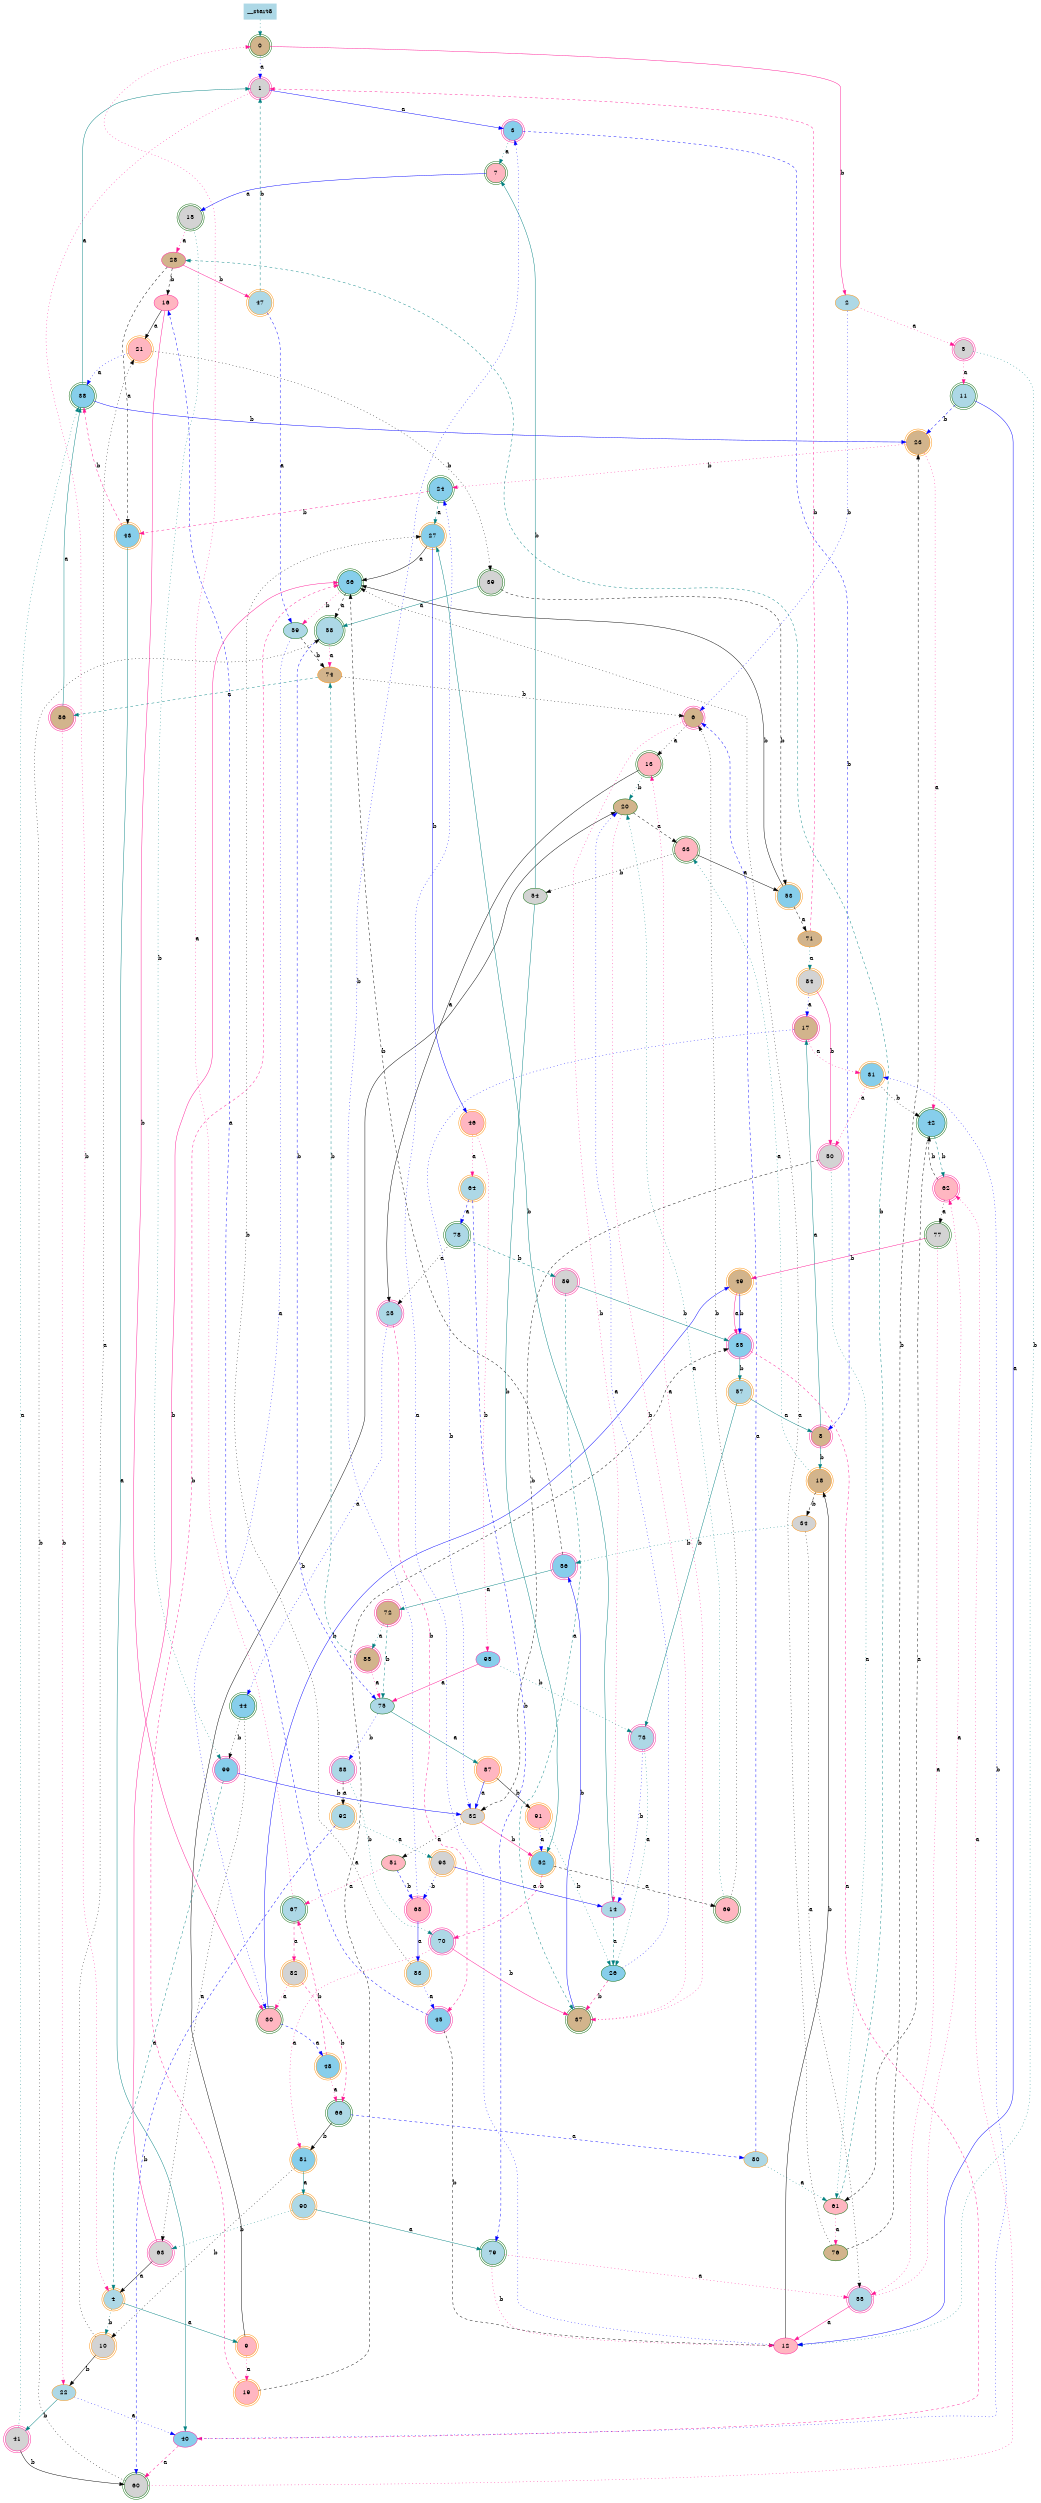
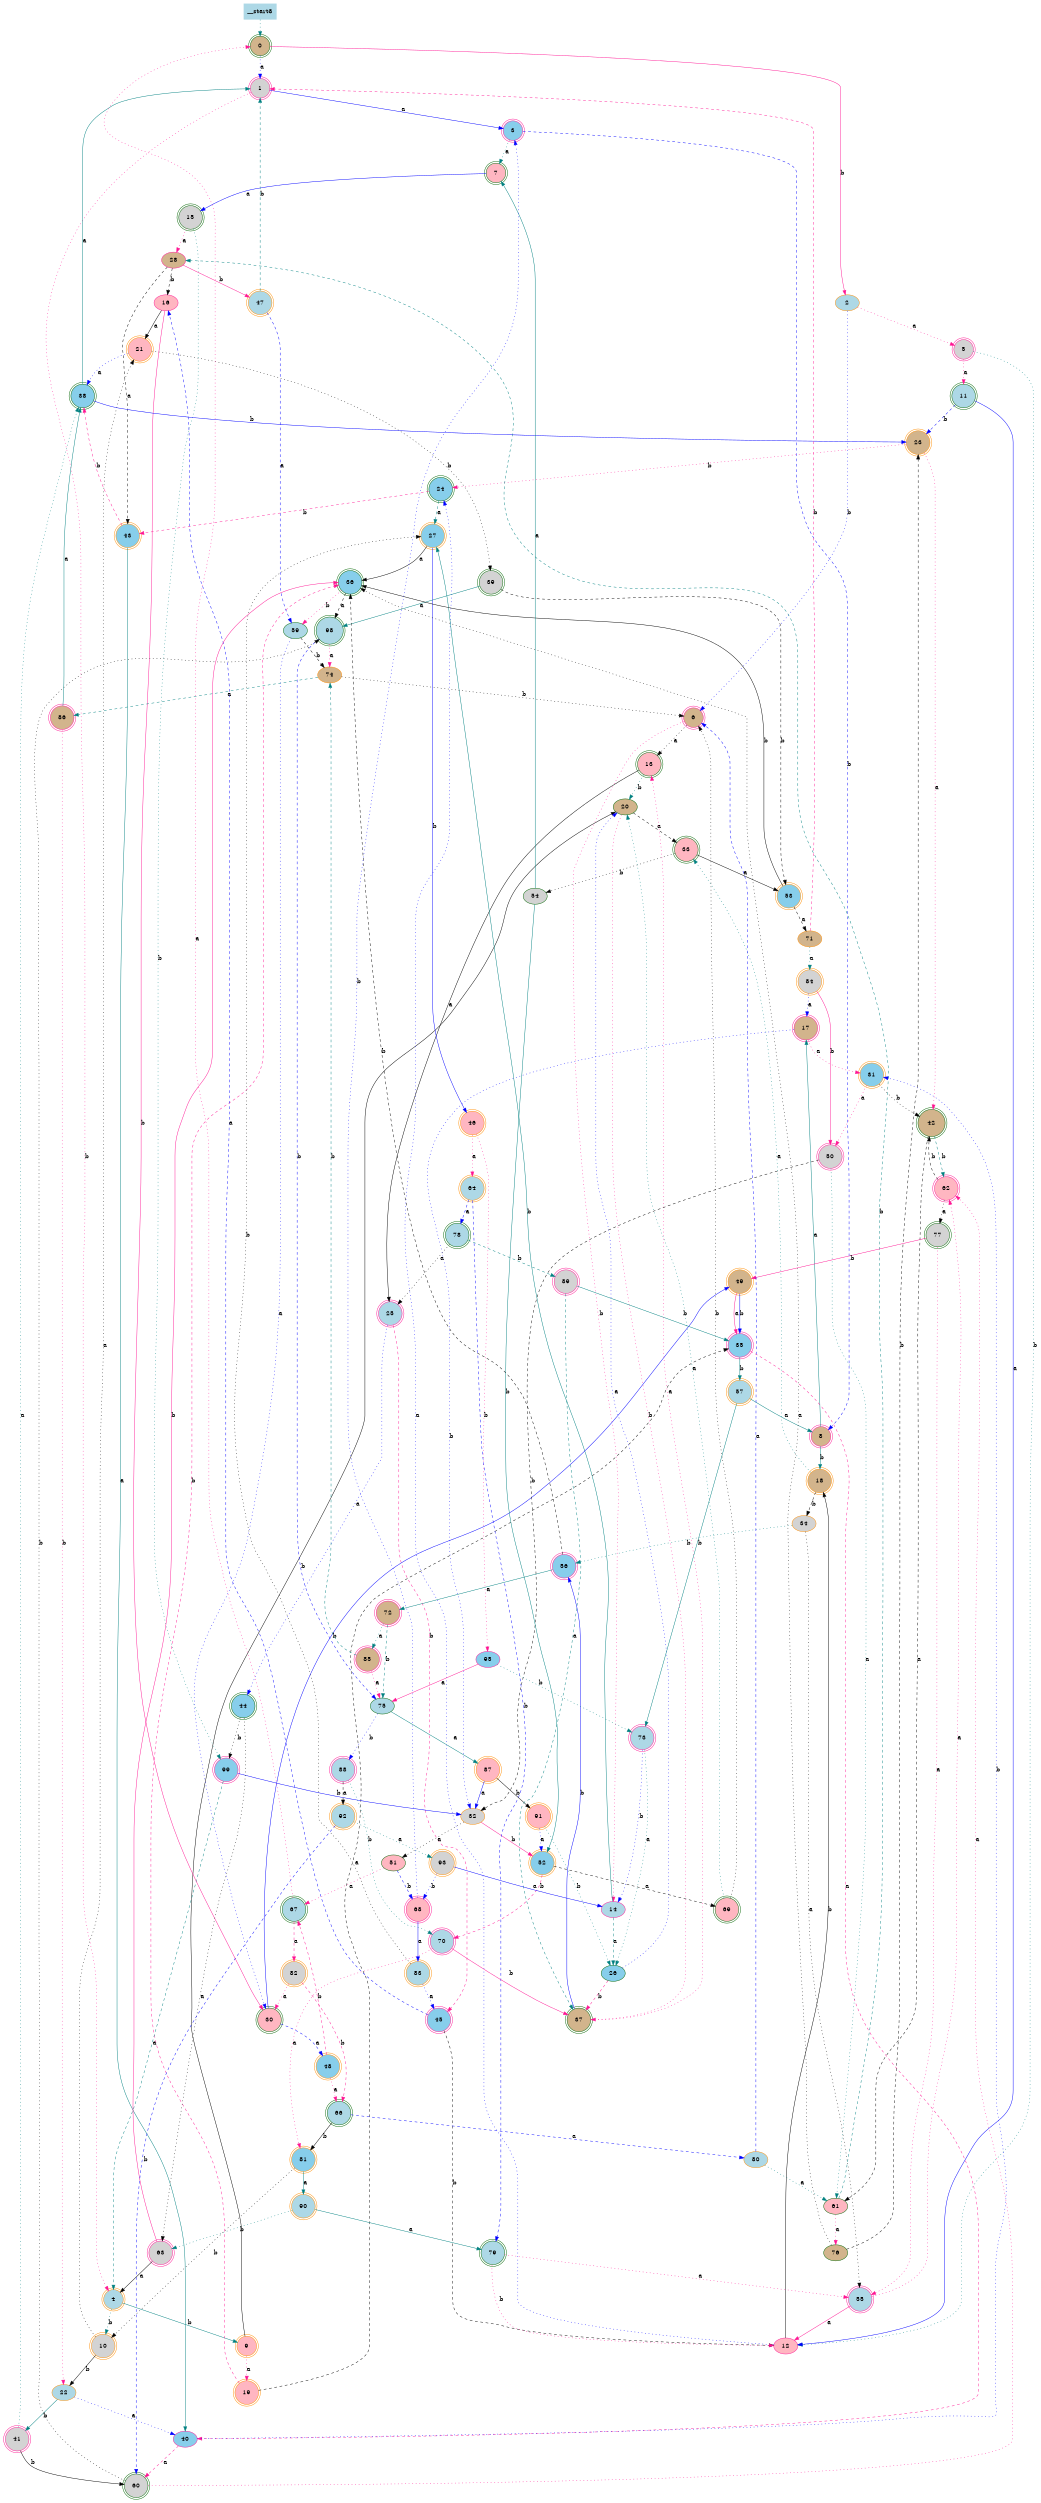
(537, 536) -> (537, 536)
(330, 631) -> (330, 631)
(932, 1123) -> (932, 1123)
(190, 2323) -> (190, 2323)
